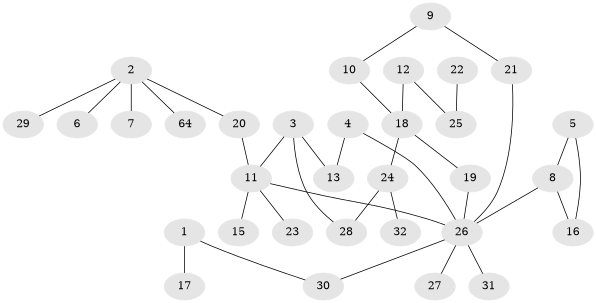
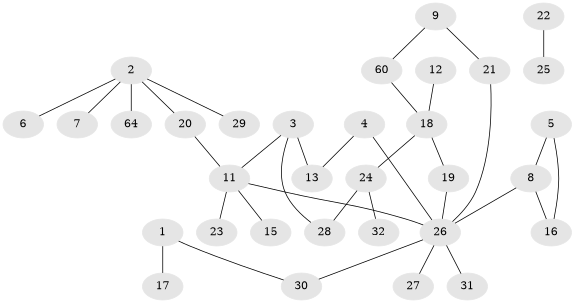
(350, 70) -> (382, 70)
(430, 98) -> none
